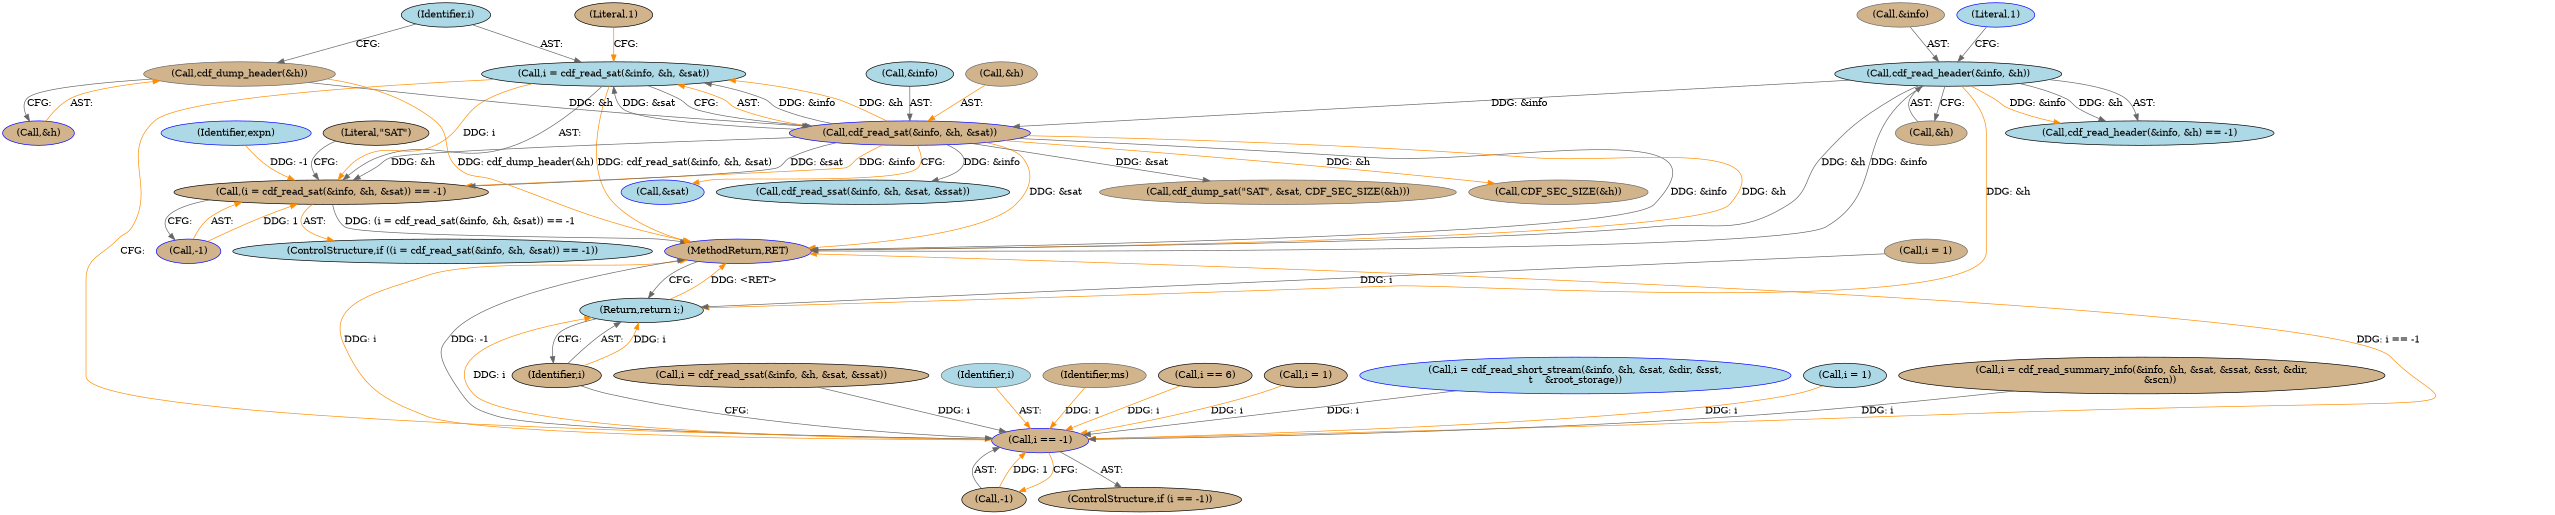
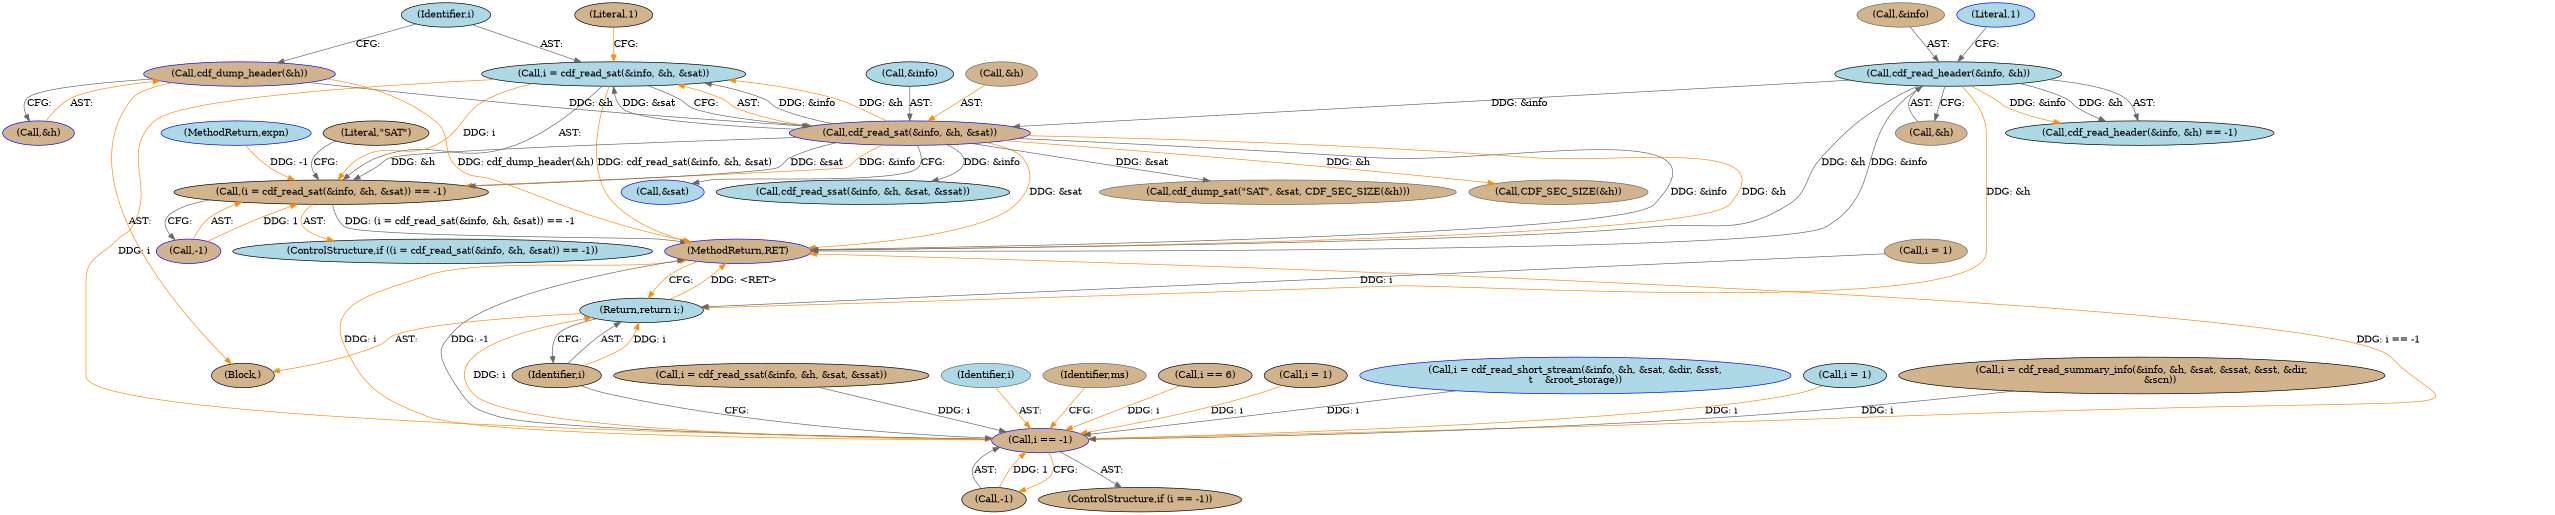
(240, 74) -> (240, 74)
(236, 133) -> (236, 133)
(821, 179) -> (821, 179)
(134, 251) -> (134, 251)
(672, 273) -> (672, 273)
none -> (243, 375)
(1083, 411) -> (1083, 411)
